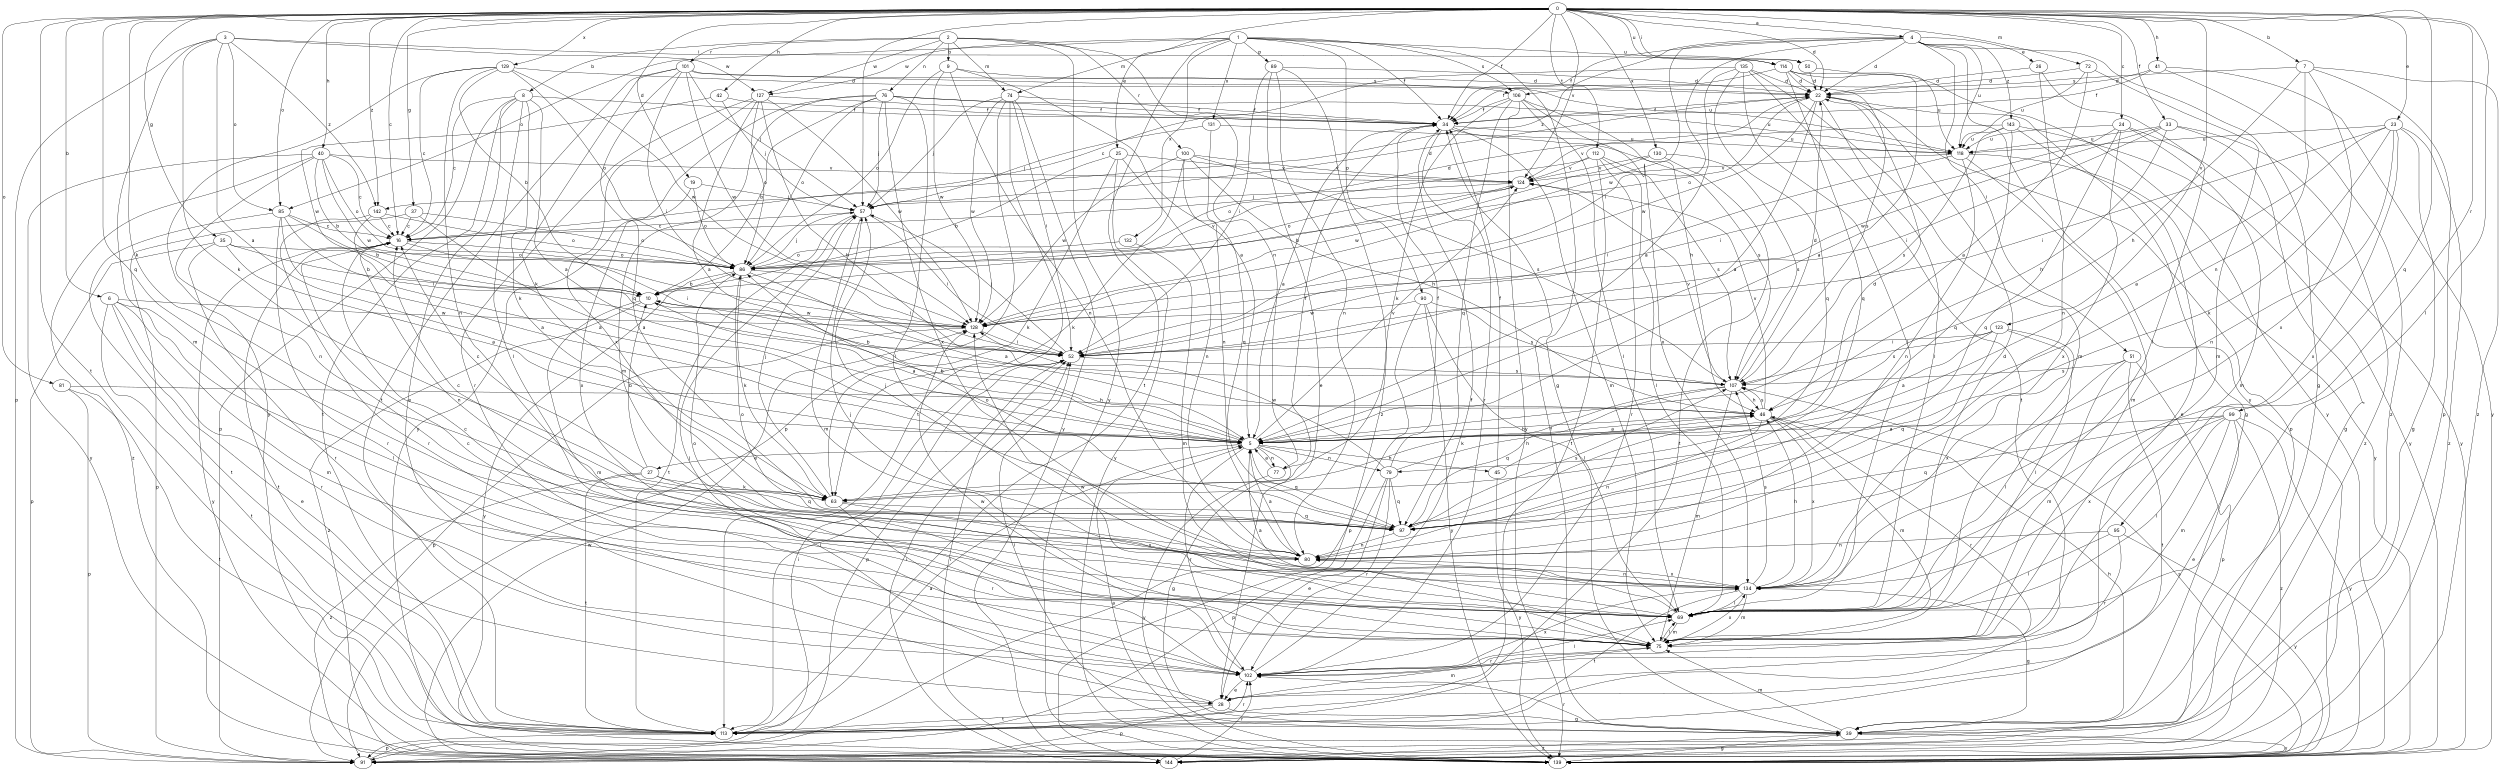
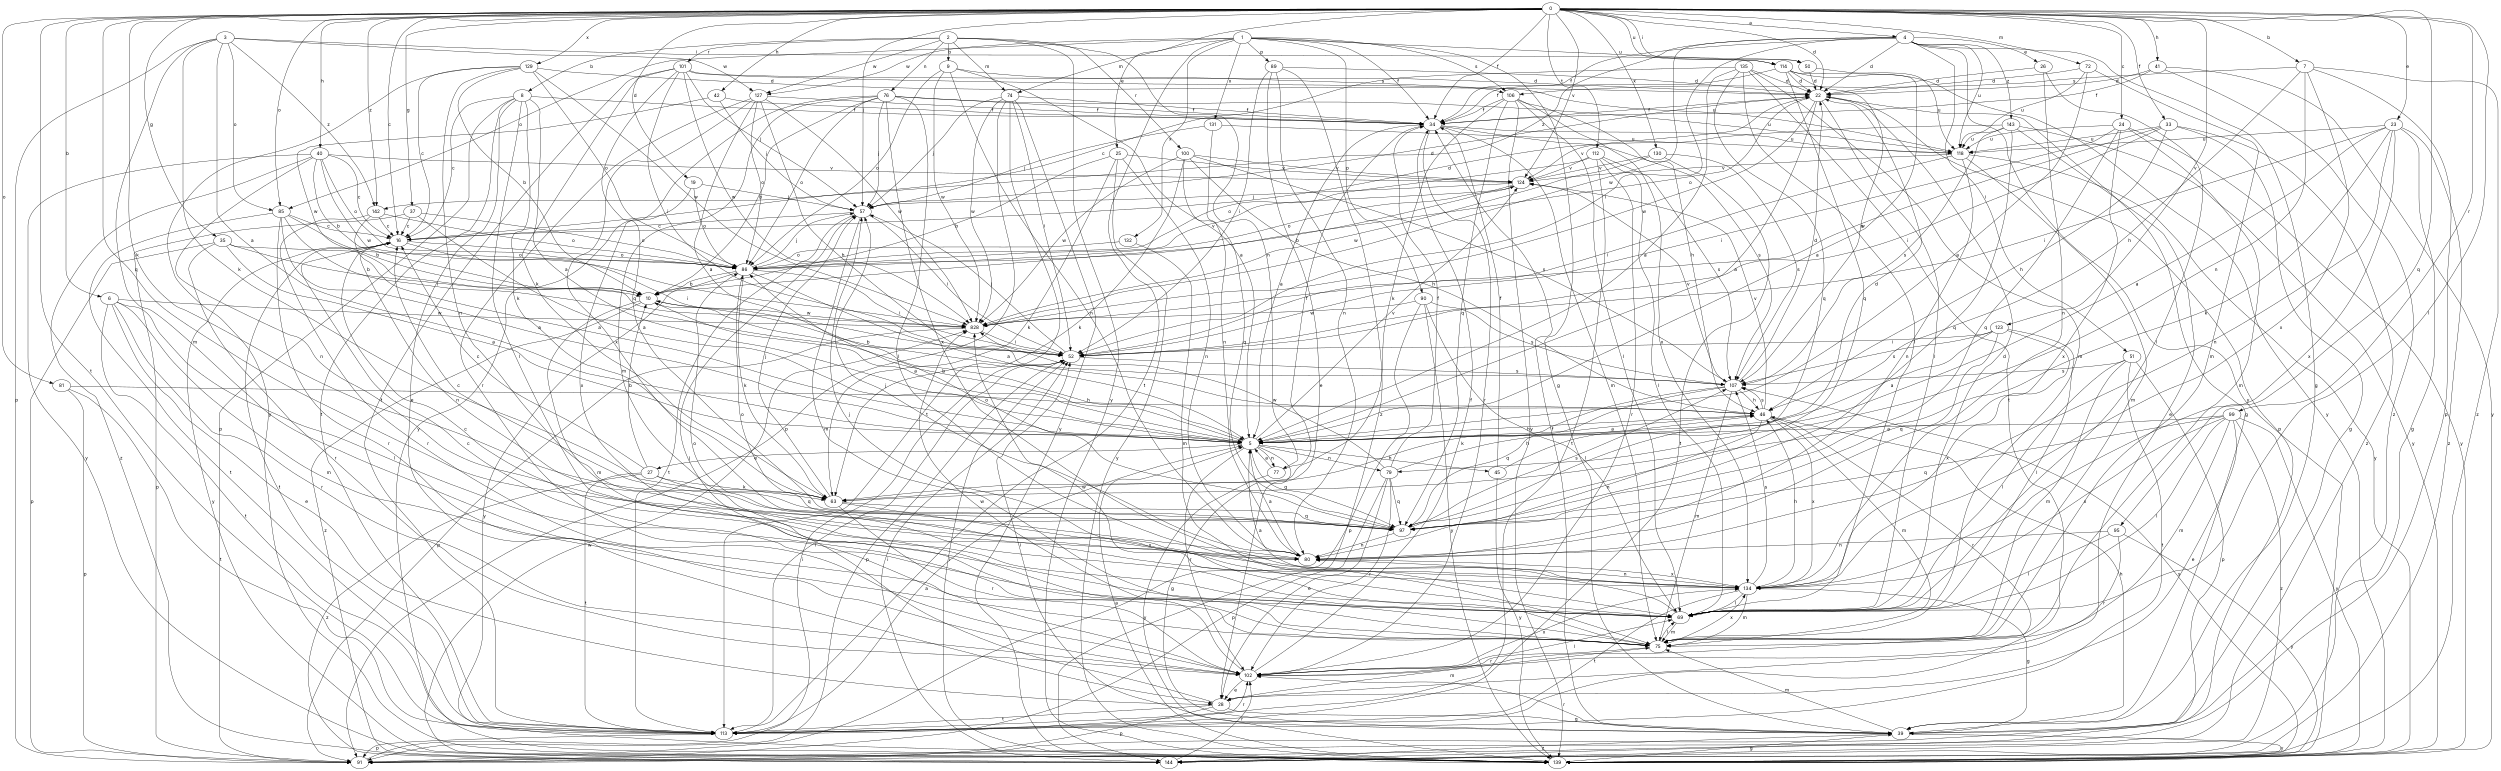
(974, 328) -> (975, 328)
